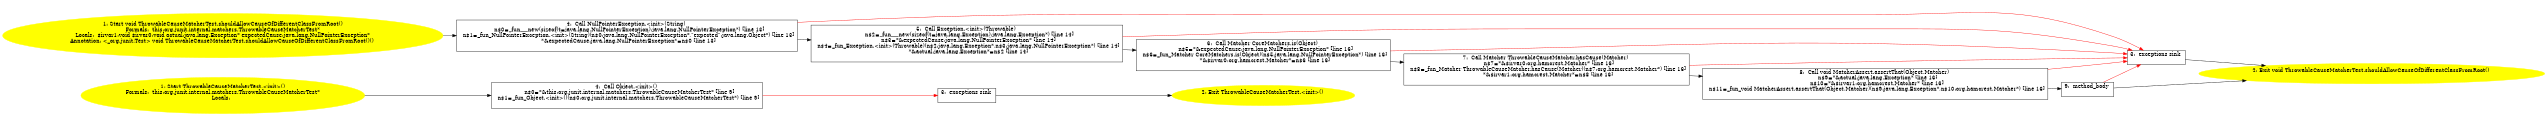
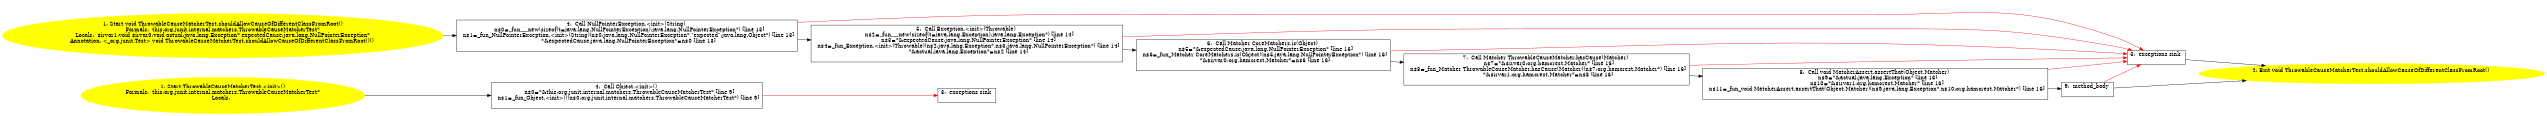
(1263, 95) -> none
